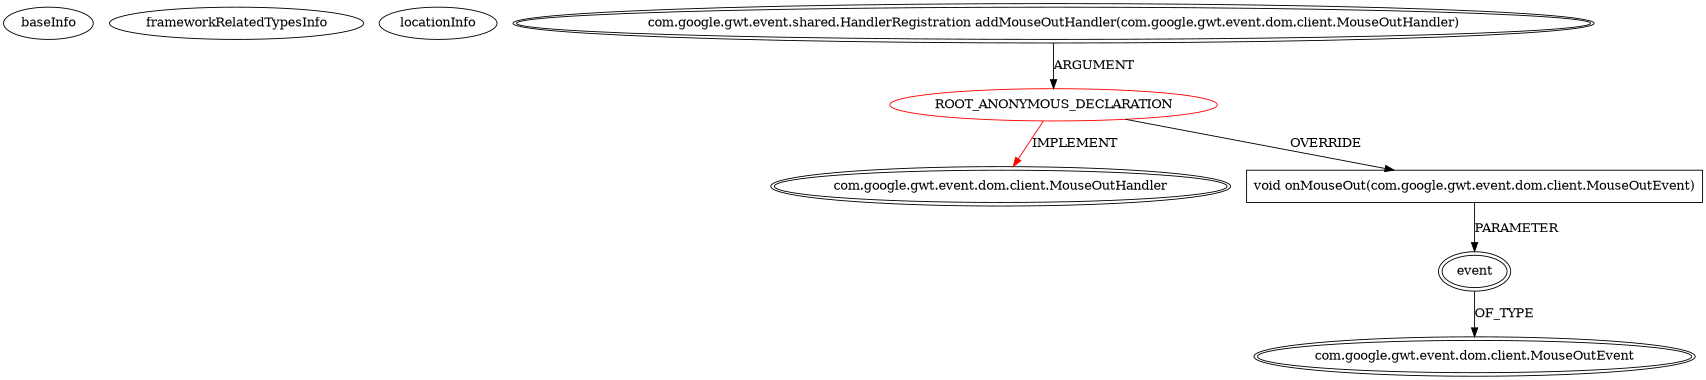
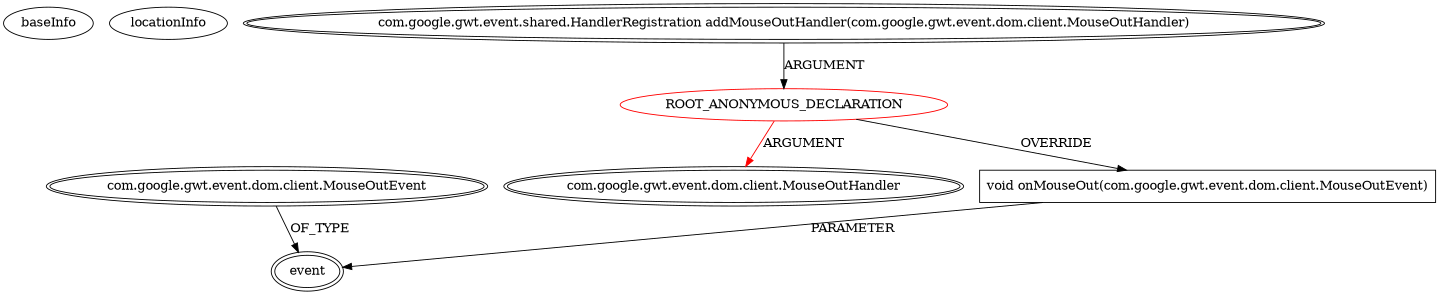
(237, 23) -> none
(1075, 144) -> (804, 144)
(1475, 309) -> (285, 225)
